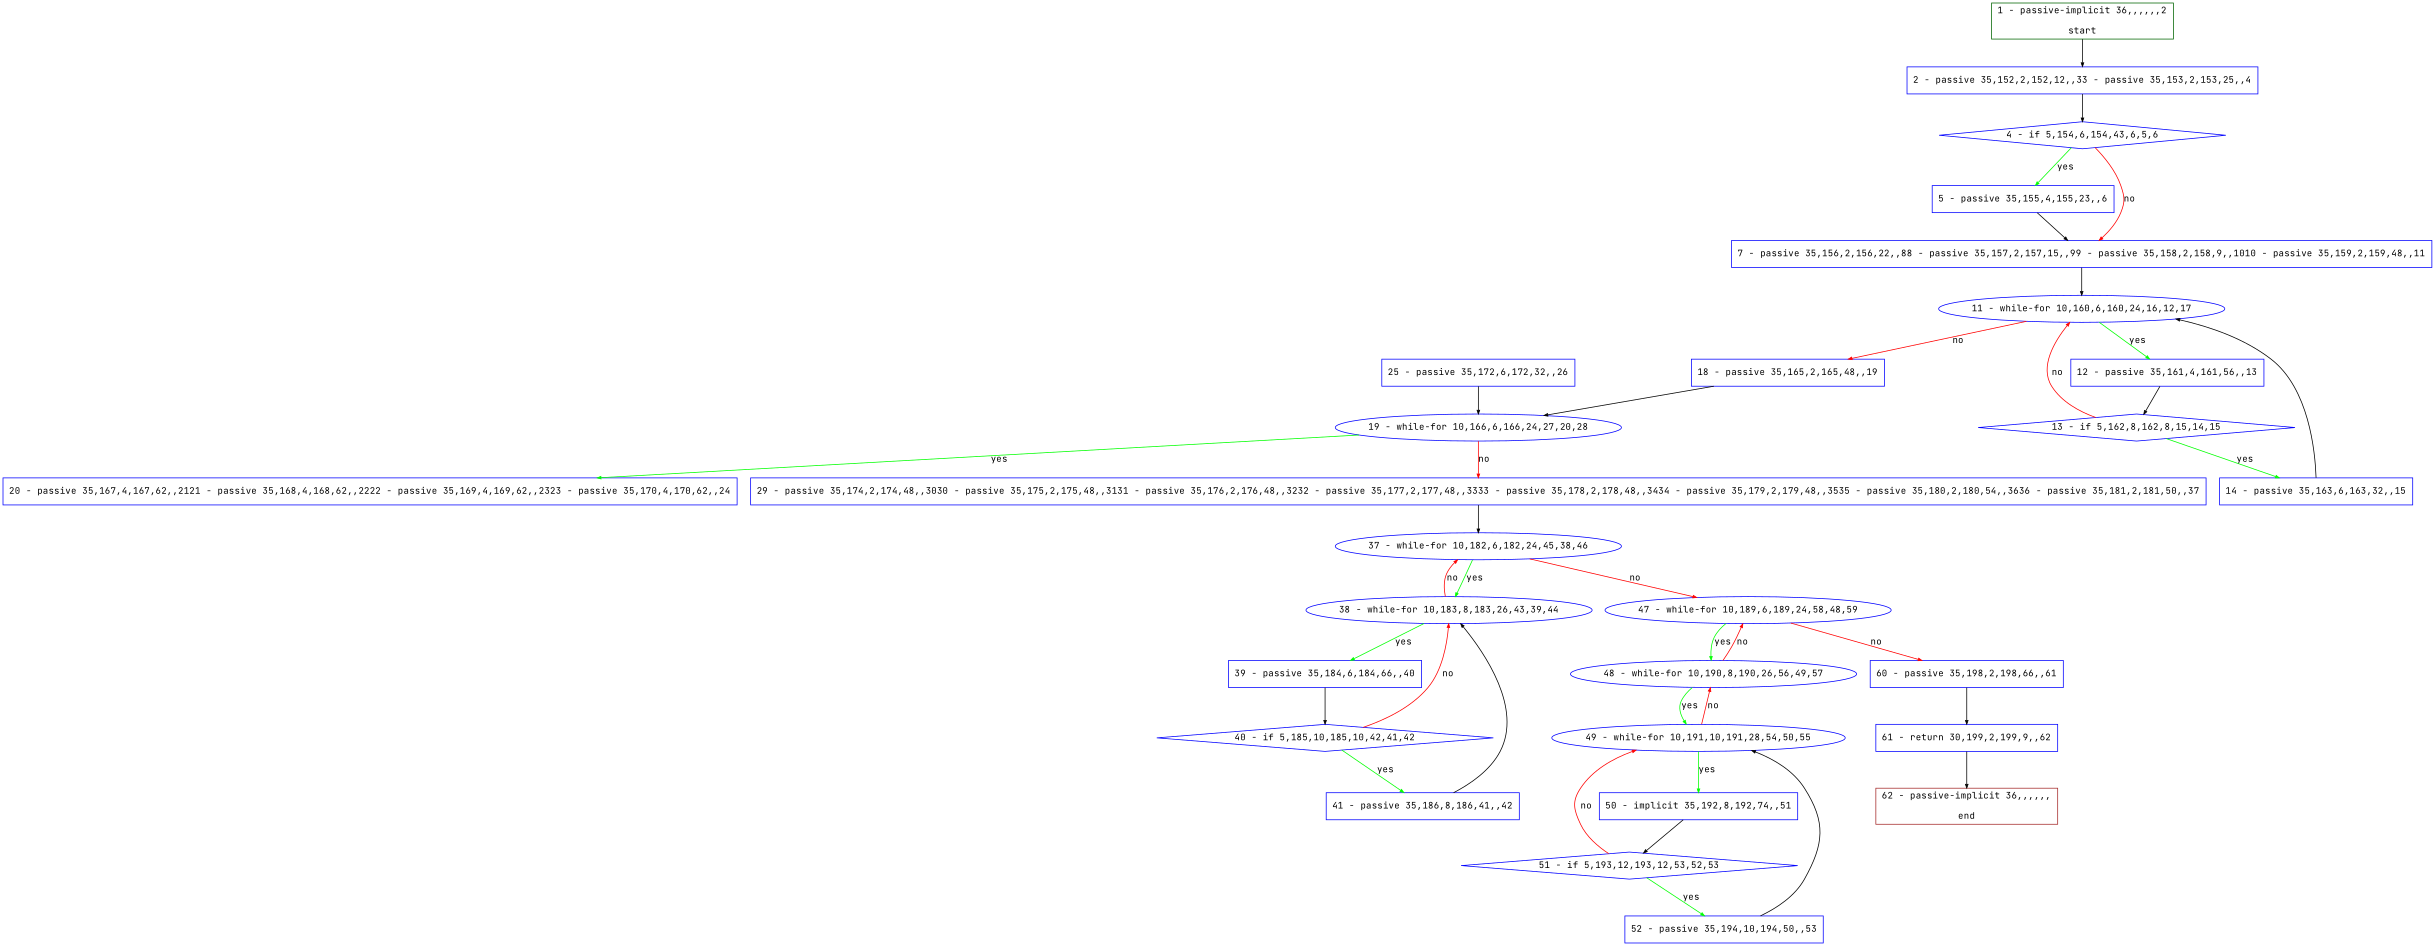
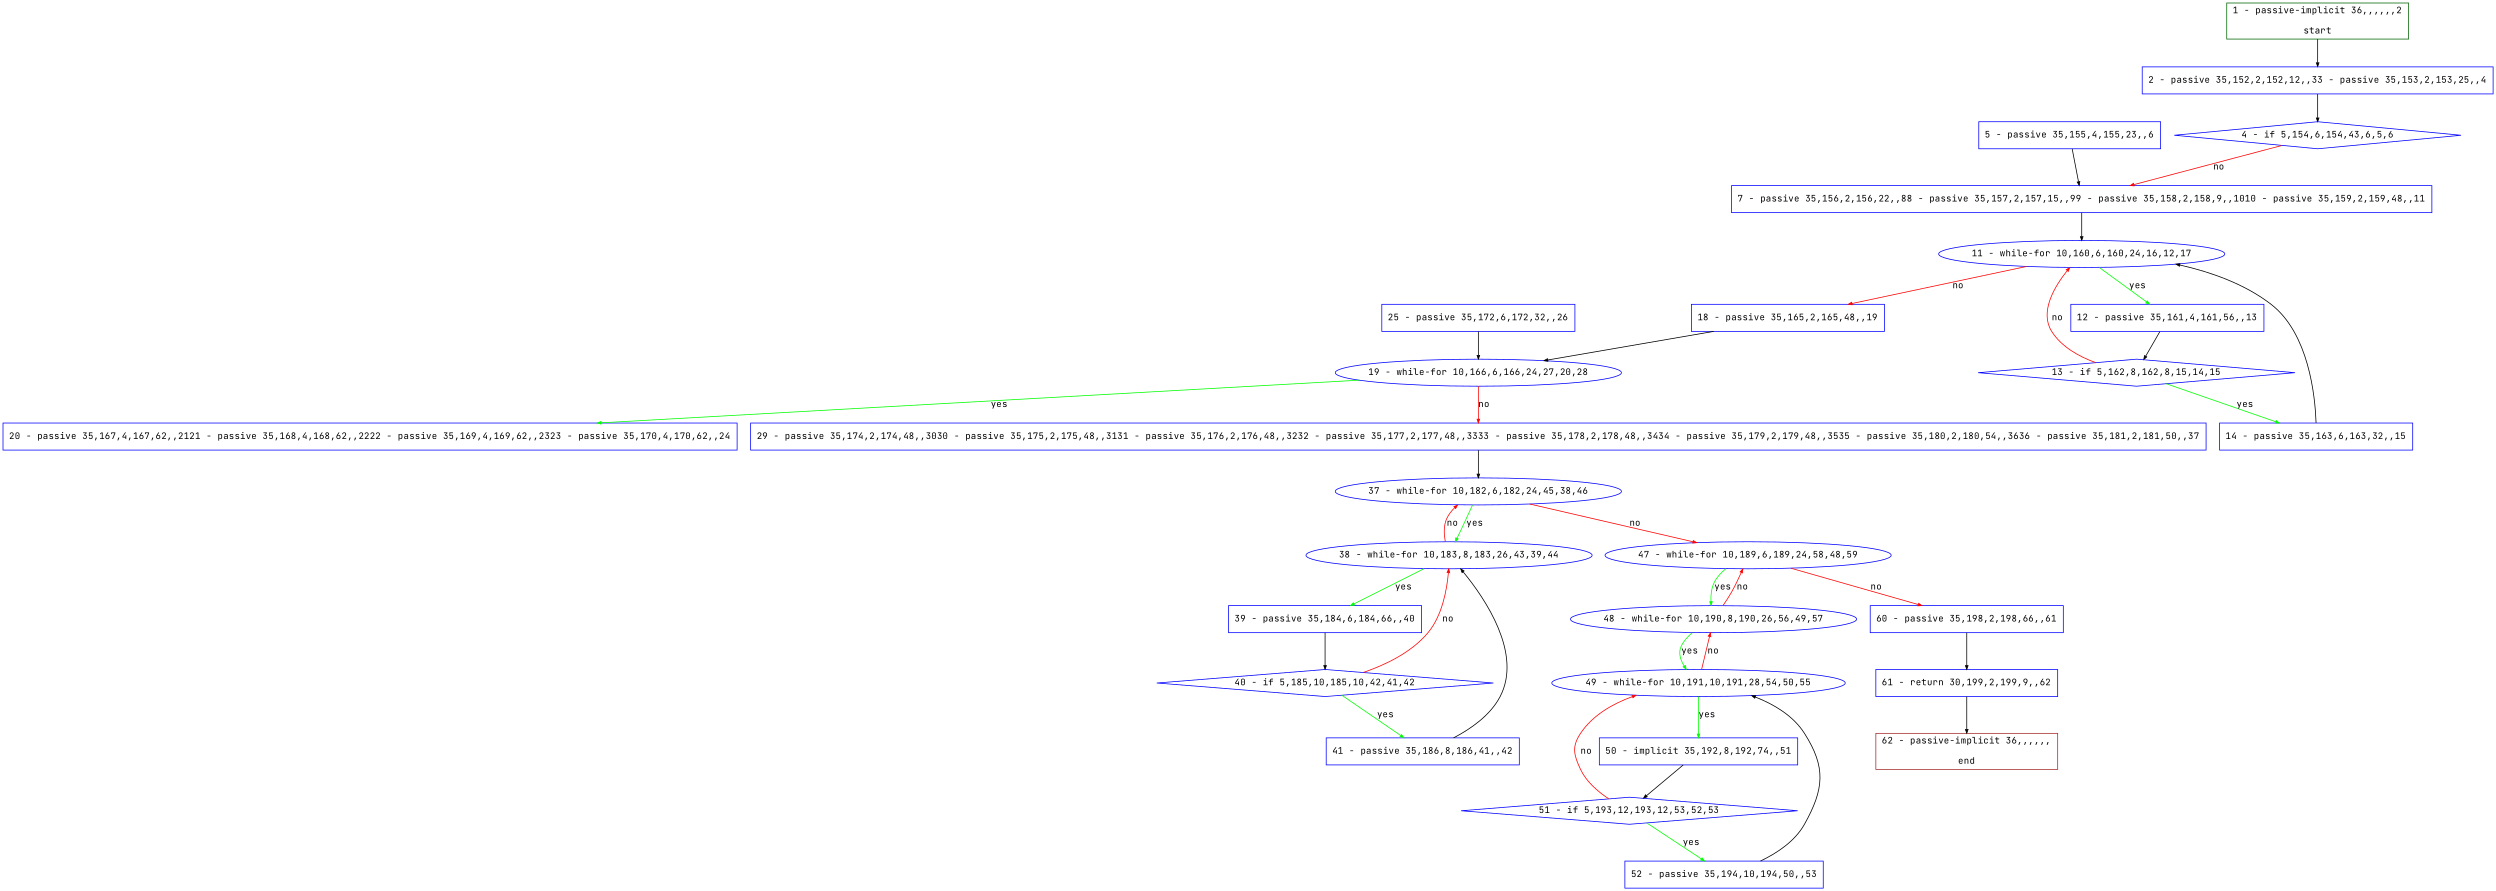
(2055, 165) -> none
